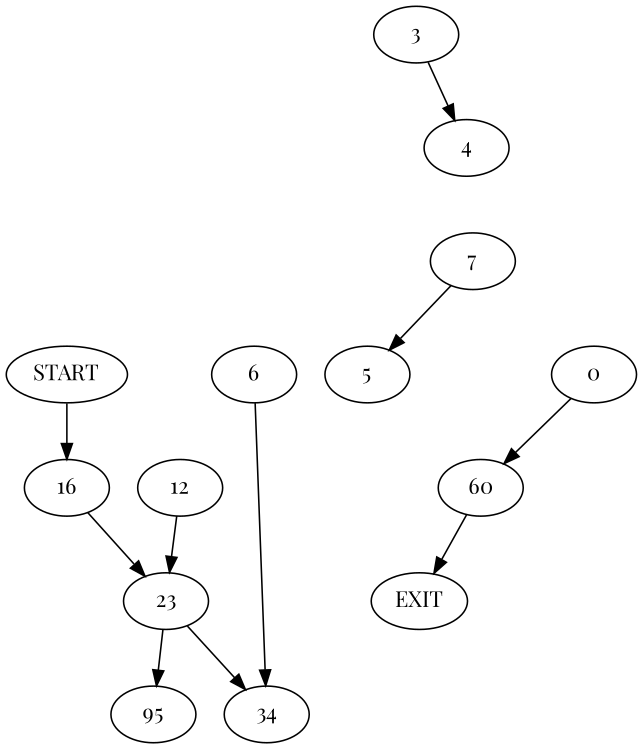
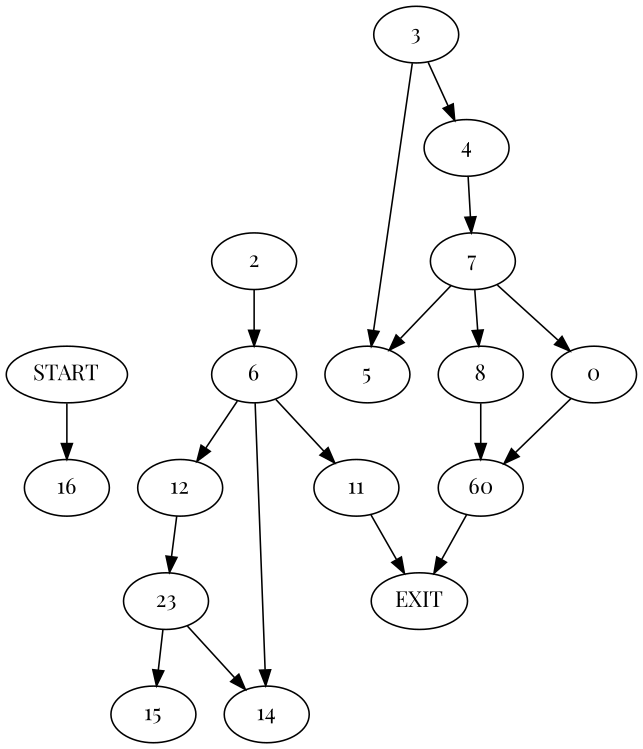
none -> (393, 197)
none -> (469, 197)
none -> (254, 261)
none -> (528, 313)
none -> (481, 375)
none -> (222, 424)
none -> (356, 488)
(111, 538) -> none
(153, 714) -> (153, 714)
(267, 714) -> (267, 714)
